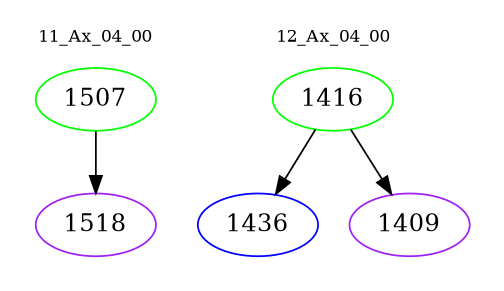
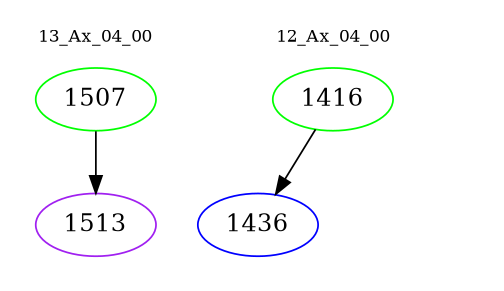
(96, 37) -> (96, 37)
(96, 225) -> (96, 225)
(410, 225) -> none
